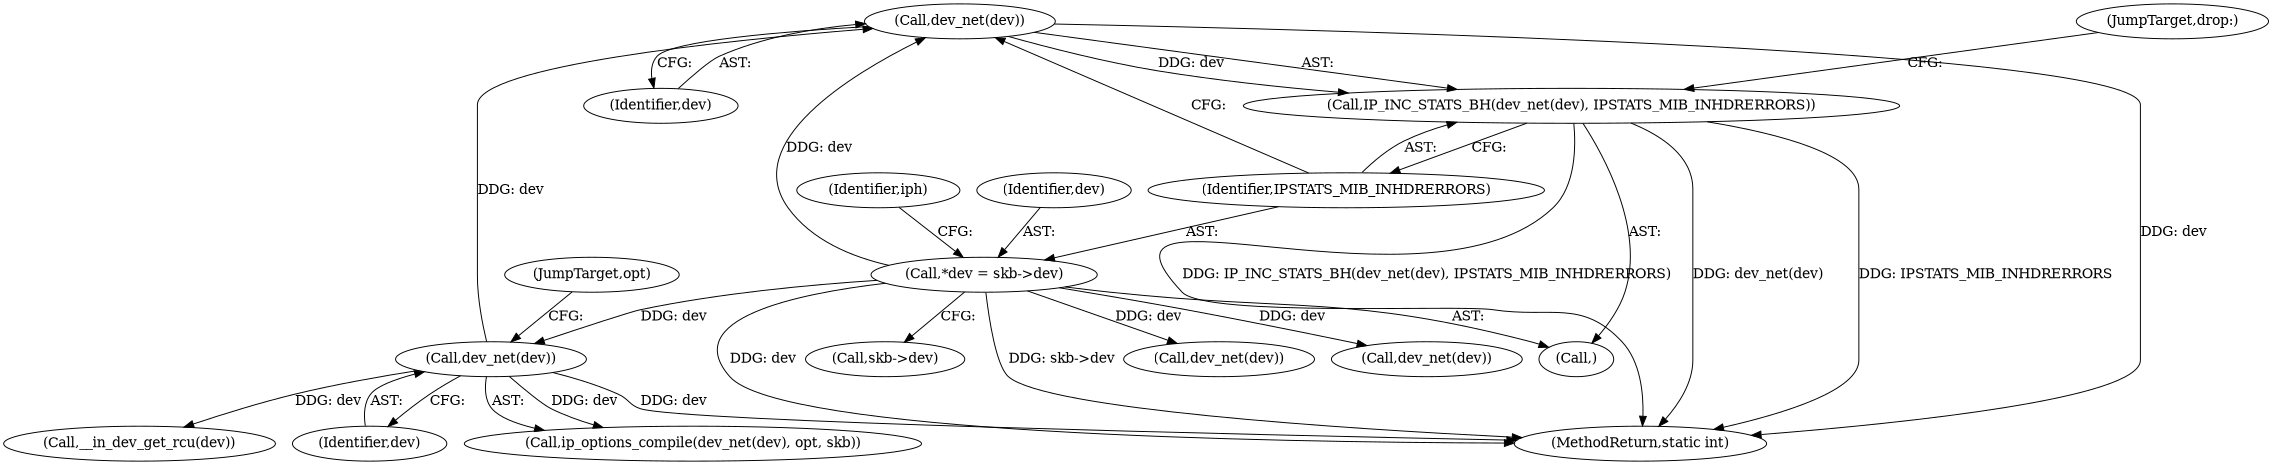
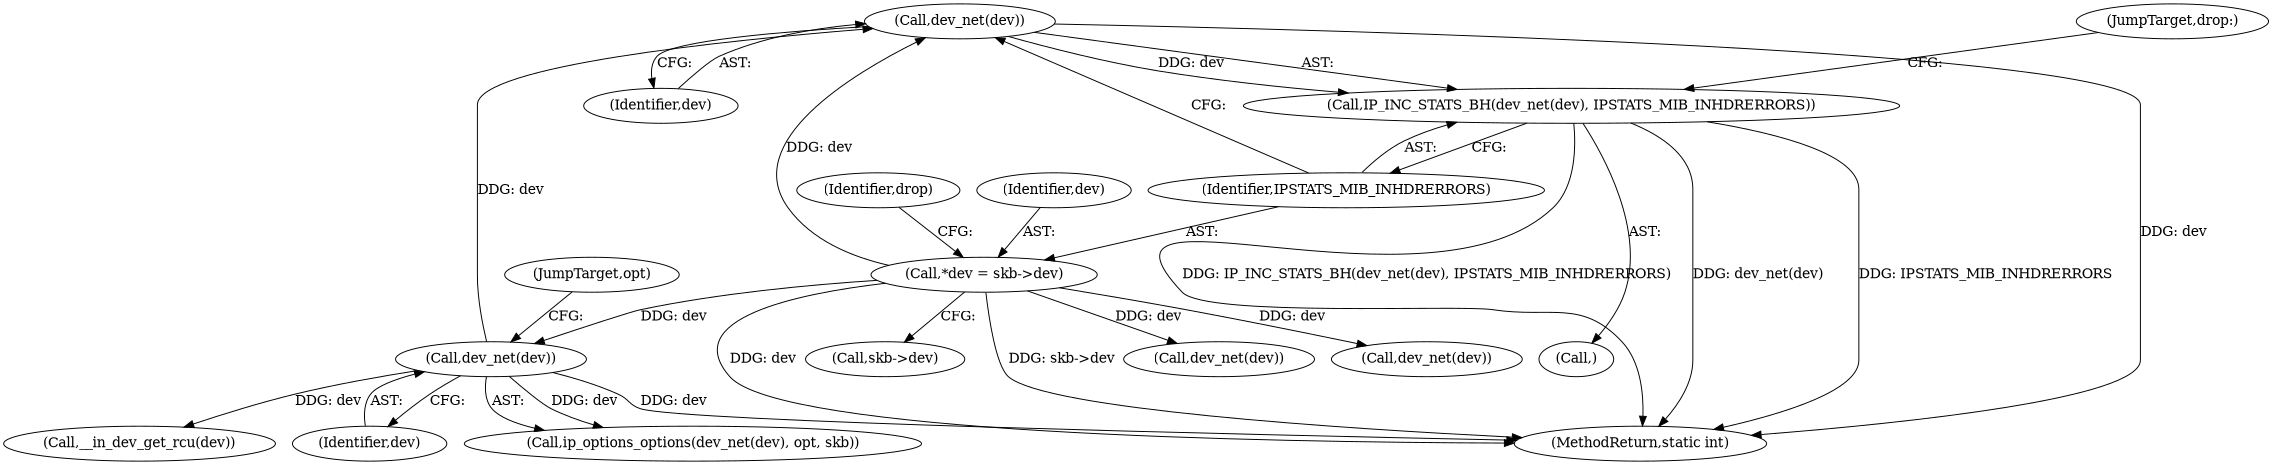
(878, 190) -> (878, 190)
(1399, 315) -> none
(693, 444) -> (693, 444)
